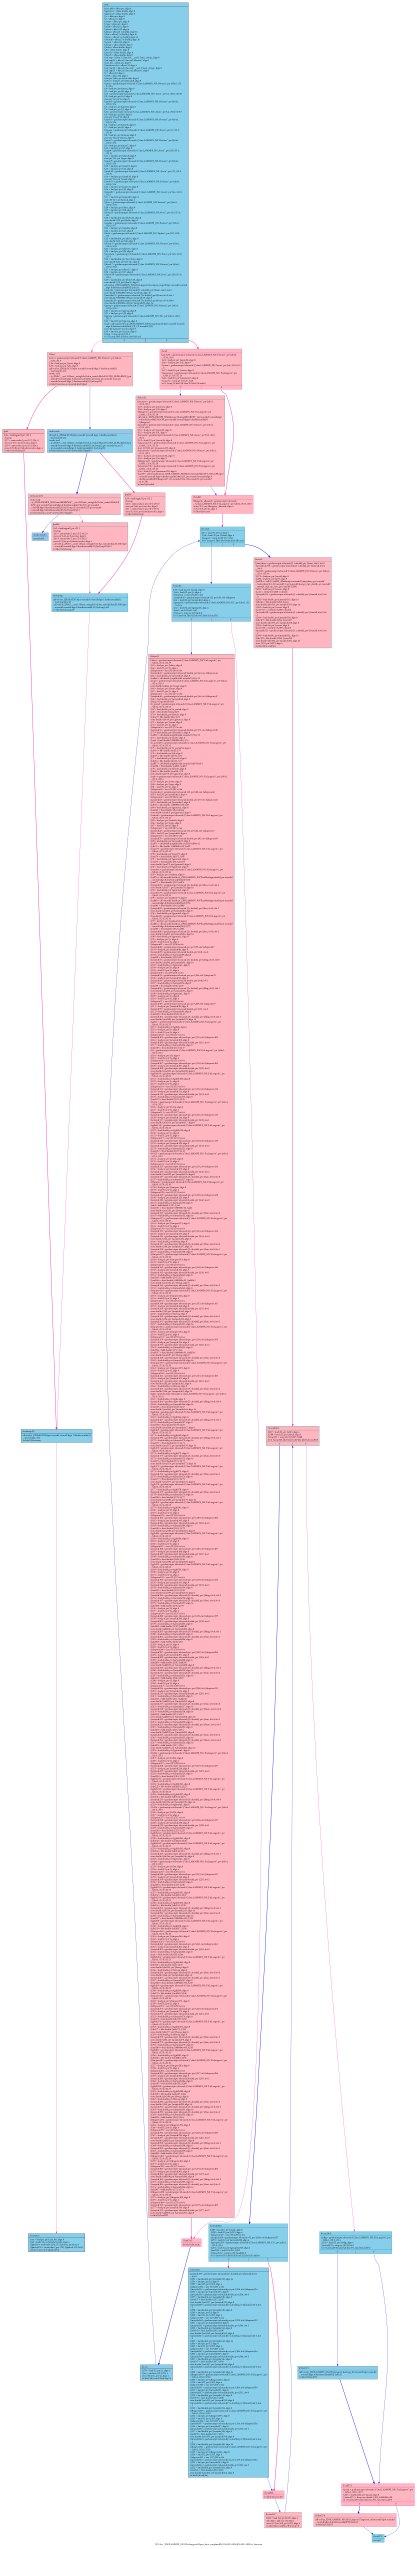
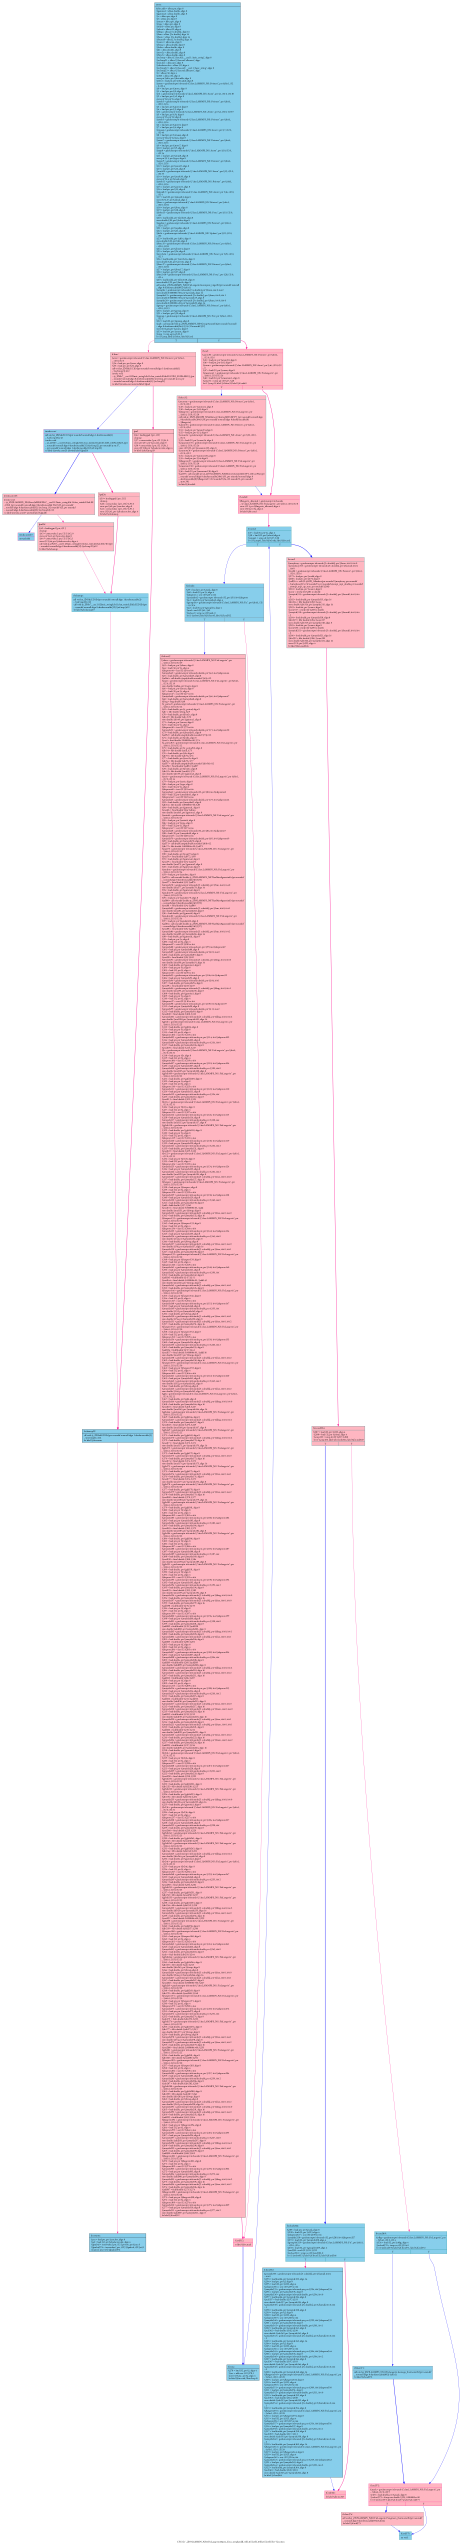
(283, 2520) -> none
